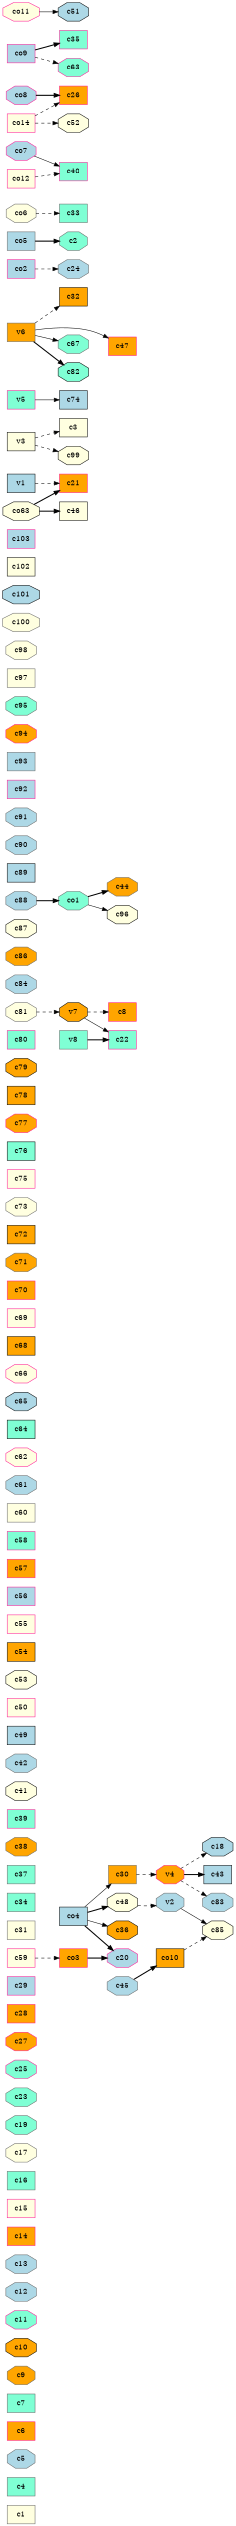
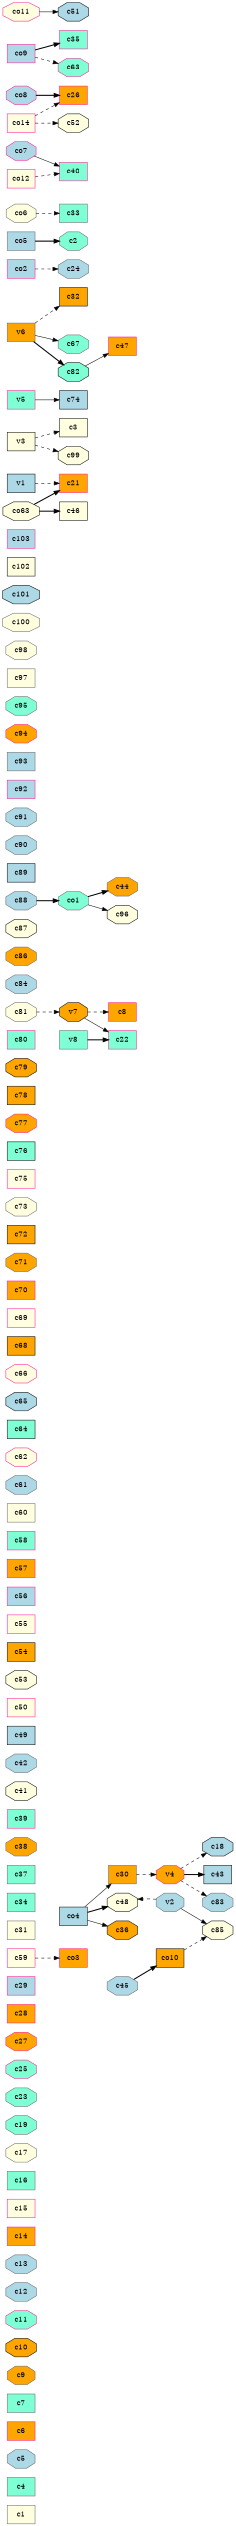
(70, 328) -> (95, 361)
(144, 1906) -> (149, 1899)
(122, 1958) -> none
